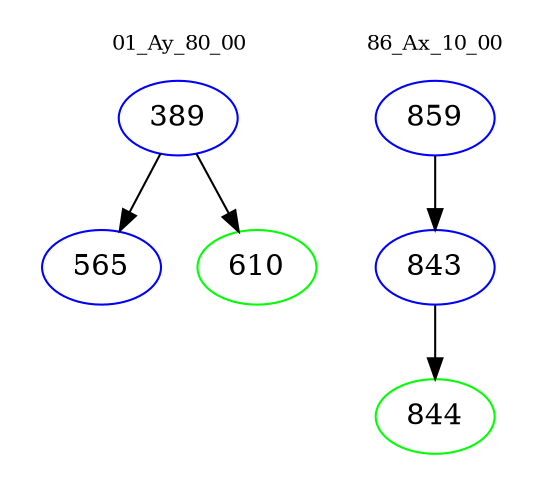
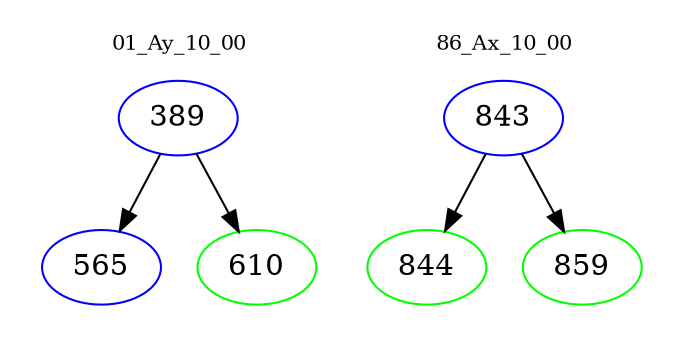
(179, 45) -> (179, 45)
(435, 118) -> (582, 267)
(435, 183) -> (538, 183)
